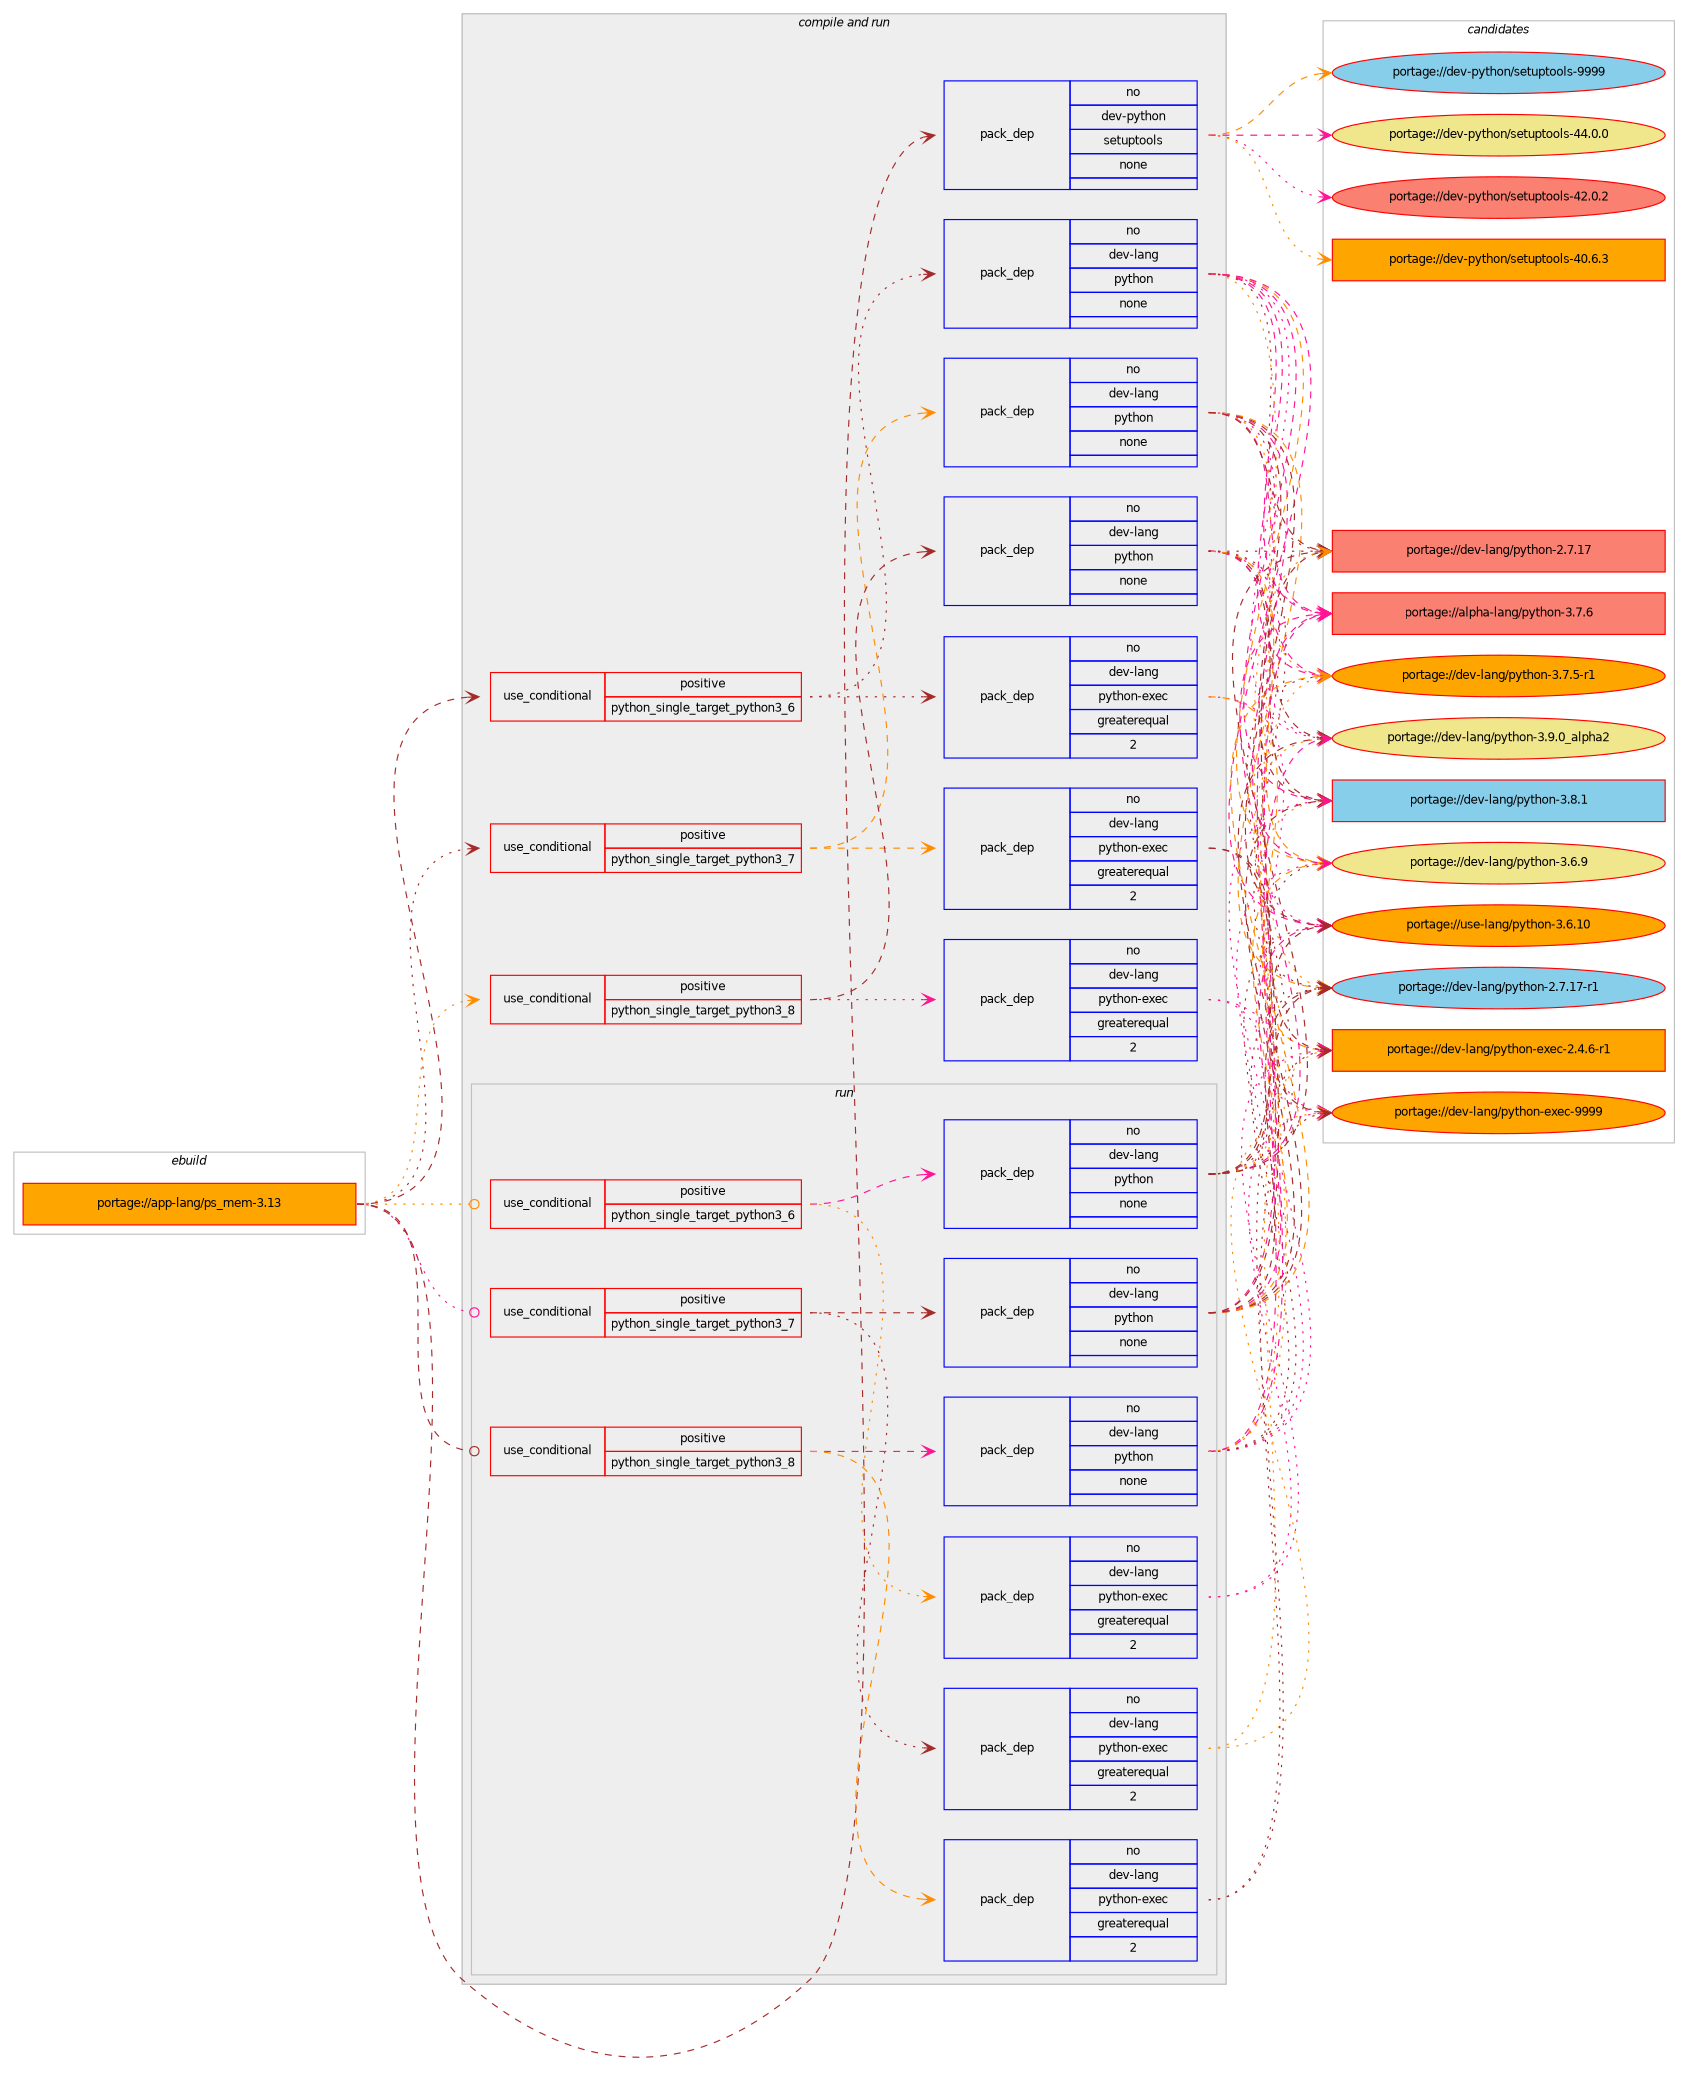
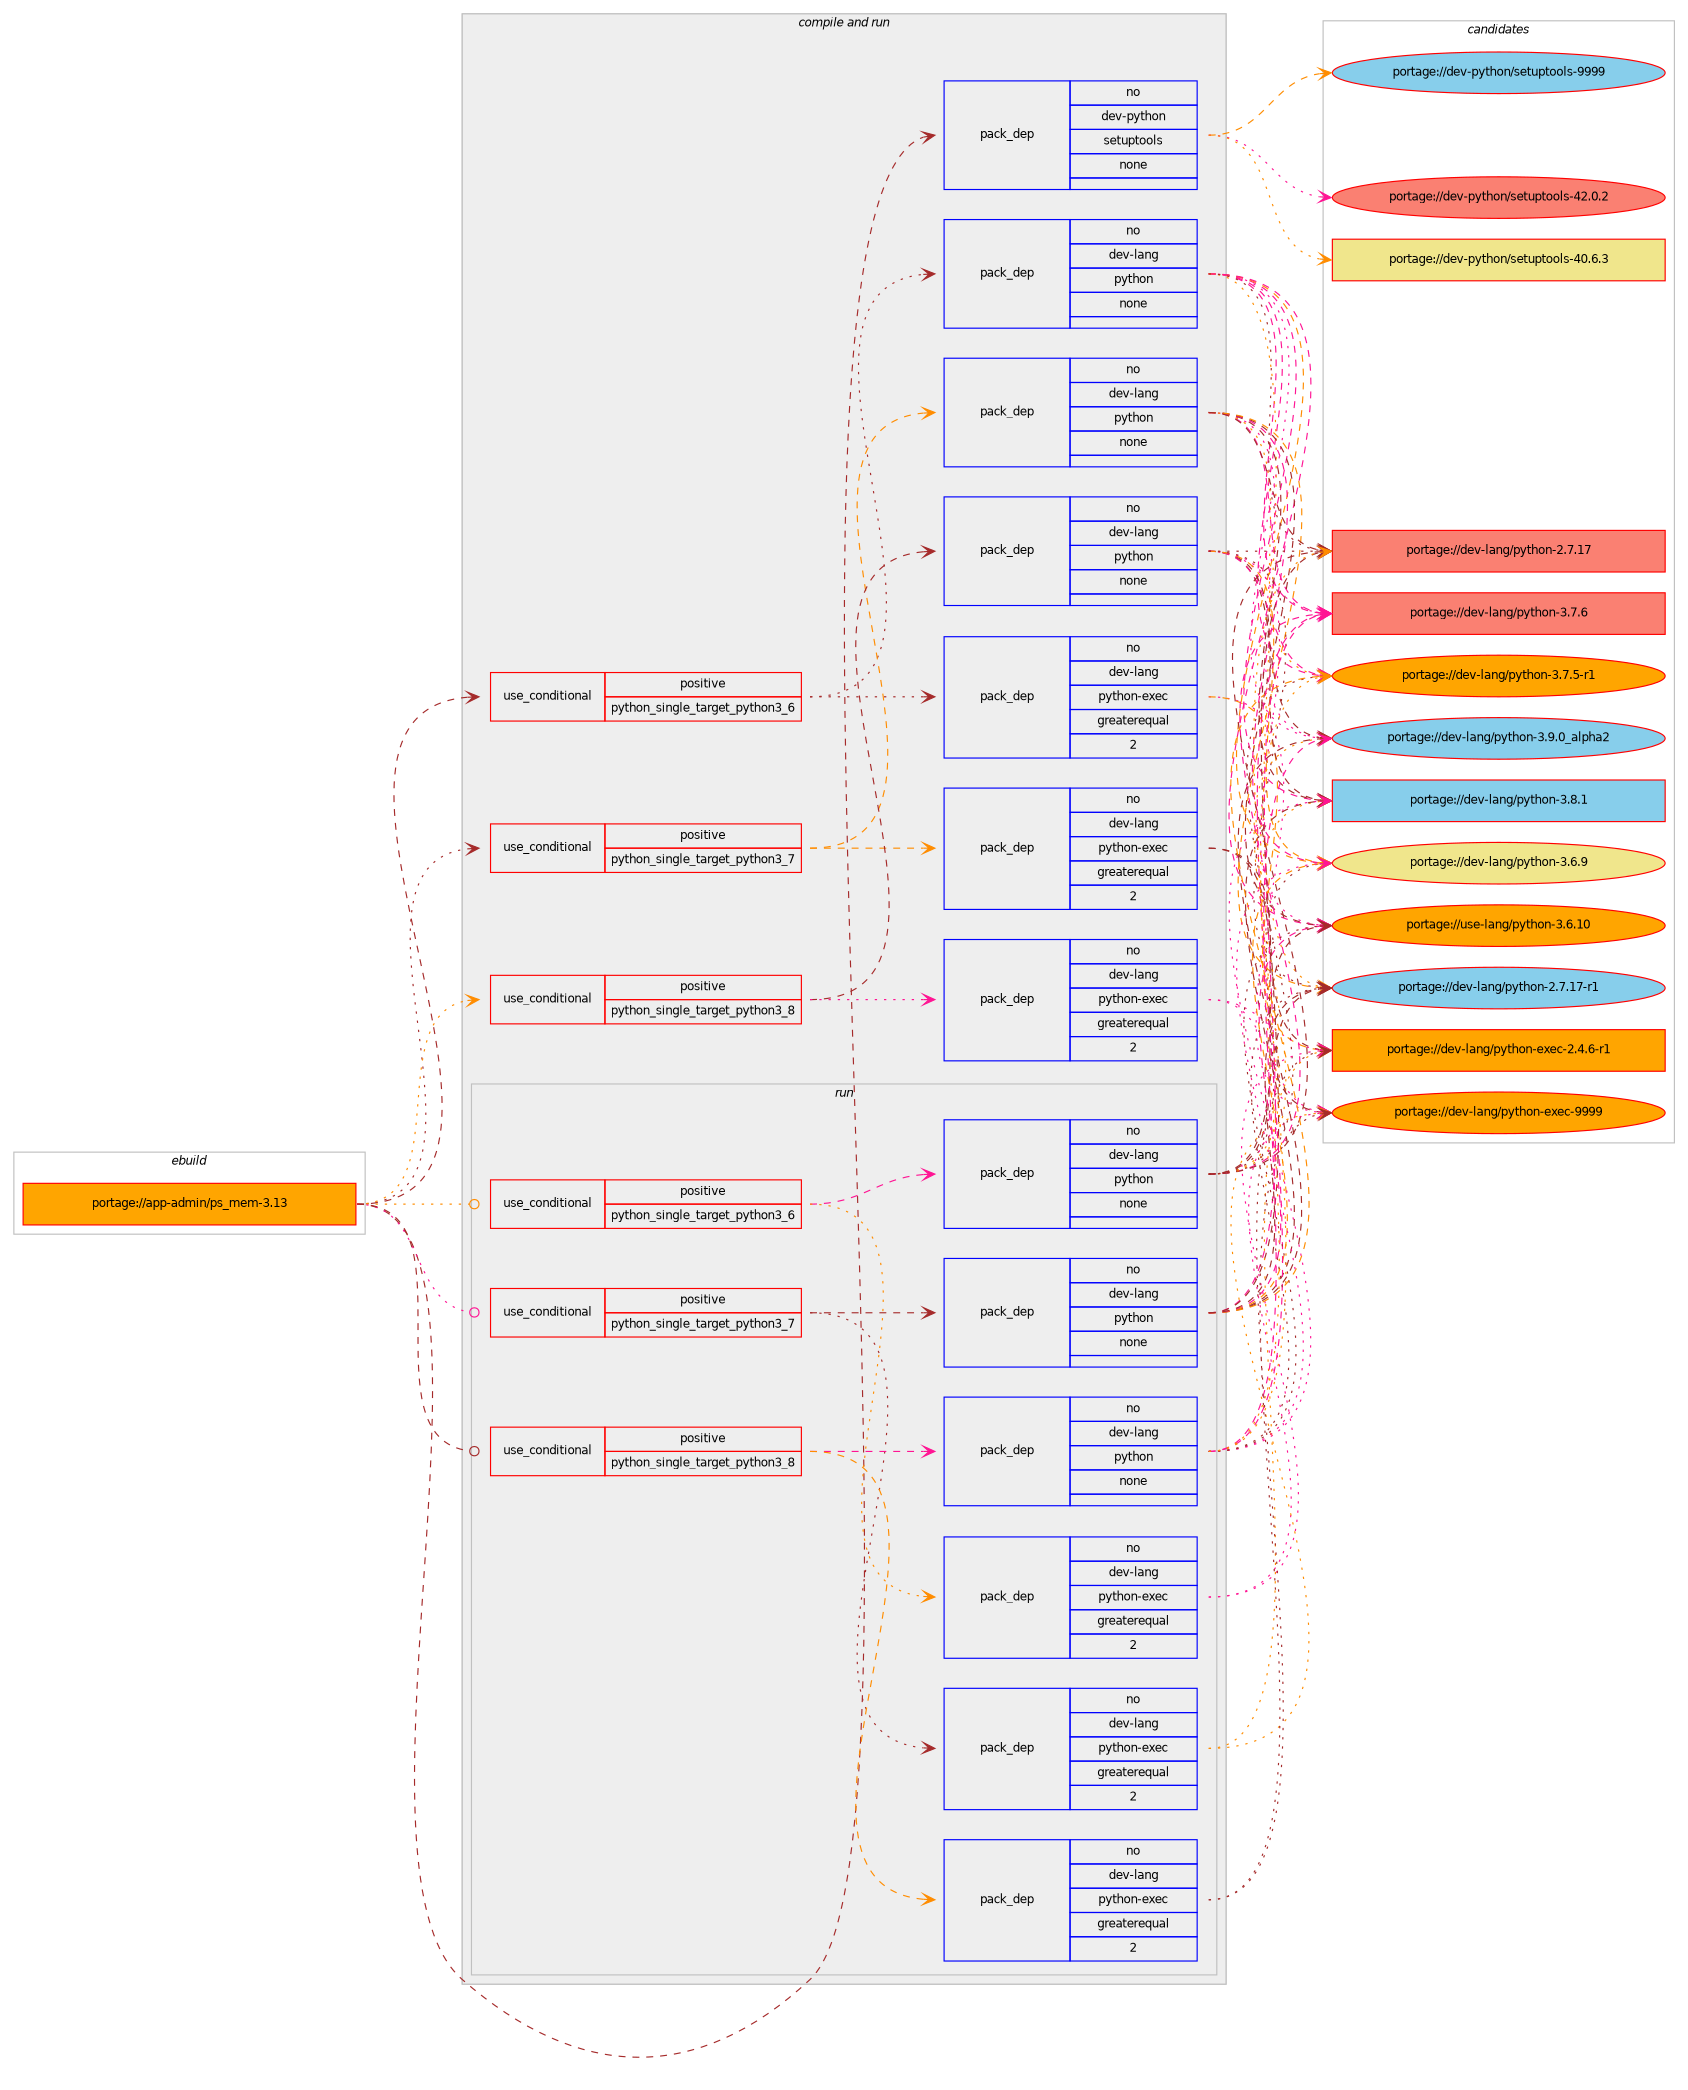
(1499, 135) -> none
(1499, 260) -> (1499, 260)
(1499, 614) -> (1499, 614)
(1499, 738) -> (1499, 738)
(190, 1204) -> (190, 1204)
